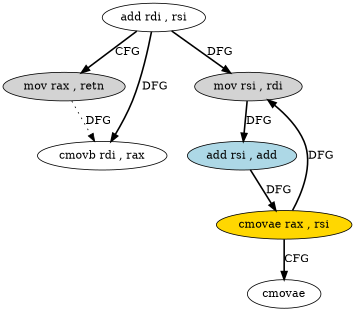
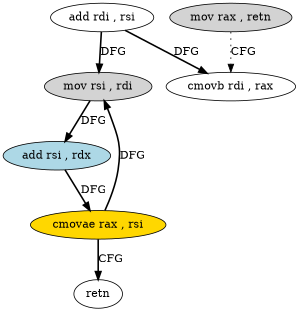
(112, 49) -> none
(99, 121) -> (244, 52)
(242, 156) -> (57, 156)
(284, 294) -> (98, 294)
